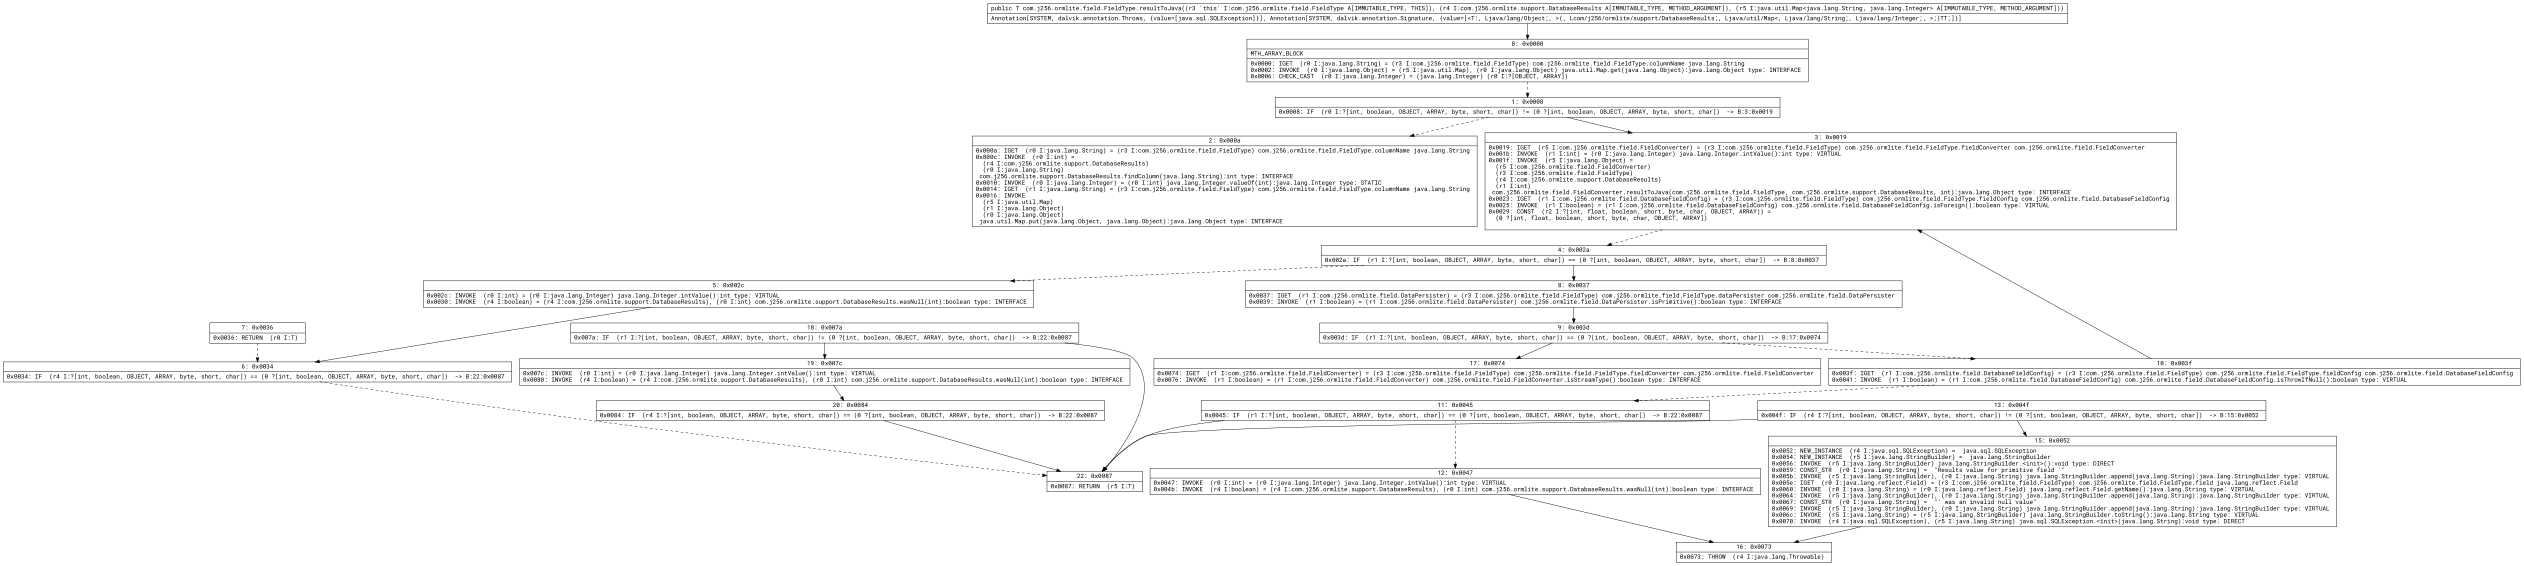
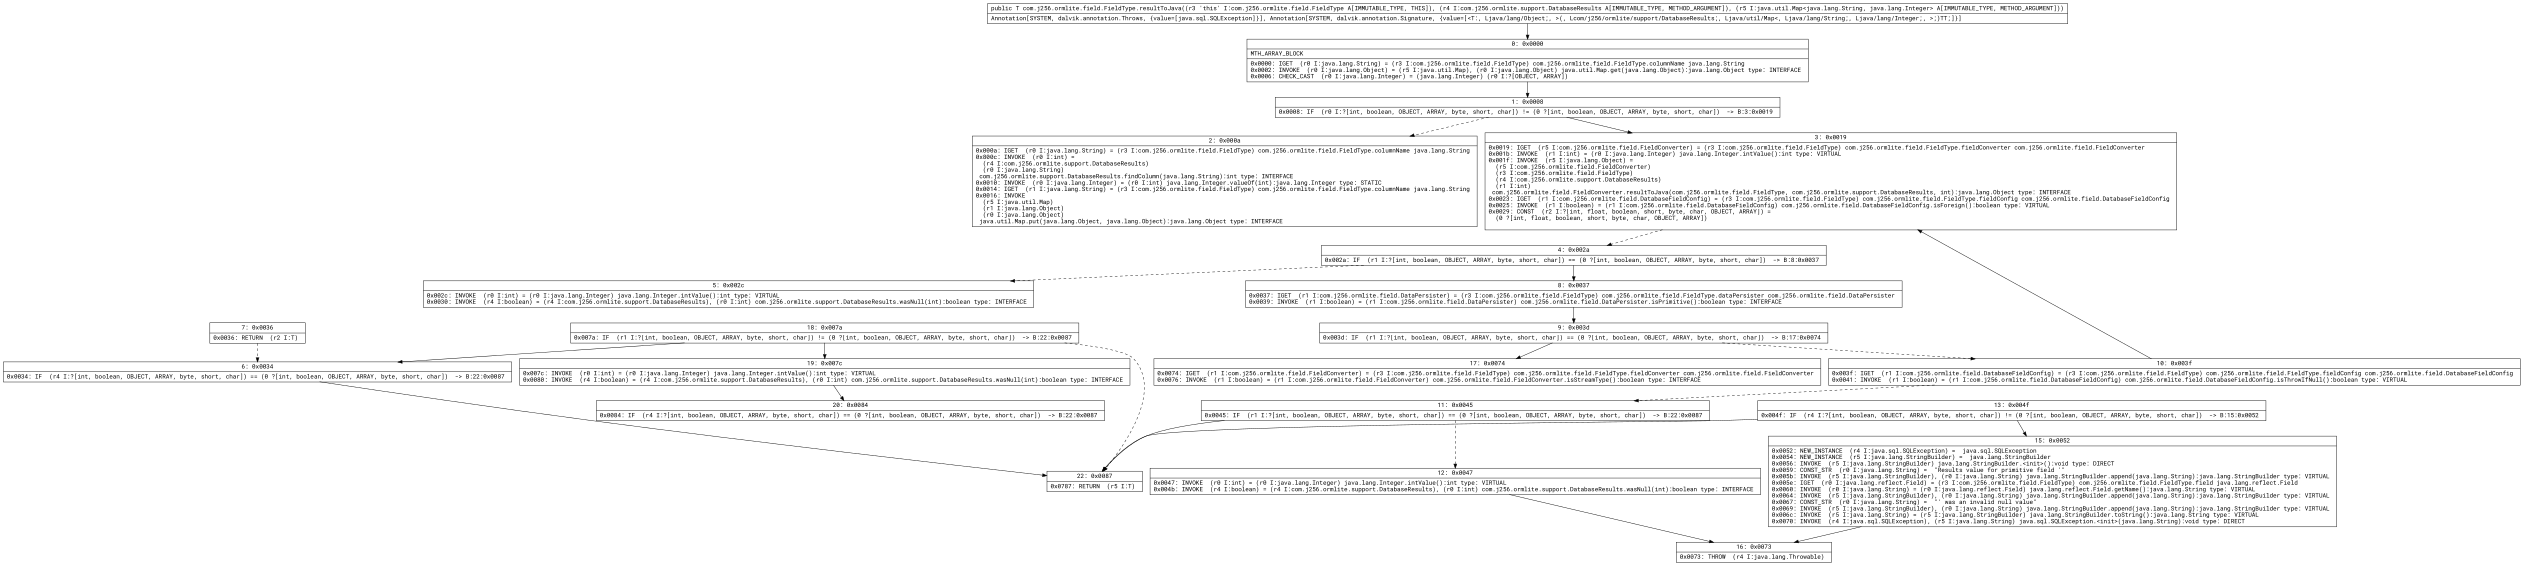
(1528, 87) -> (1528, 87)
(485, 334) -> (543, 352)
(258, 338) -> (258, 338)
(1144, 381) -> (1144, 381)
(681, 432) -> (681, 432)
(970, 445) -> none
(1095, 486) -> (1095, 486)
